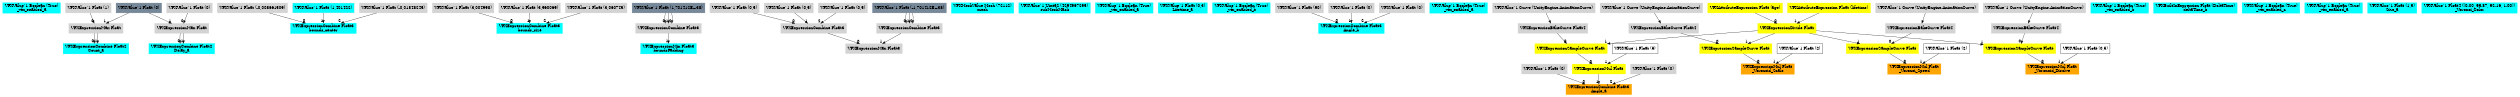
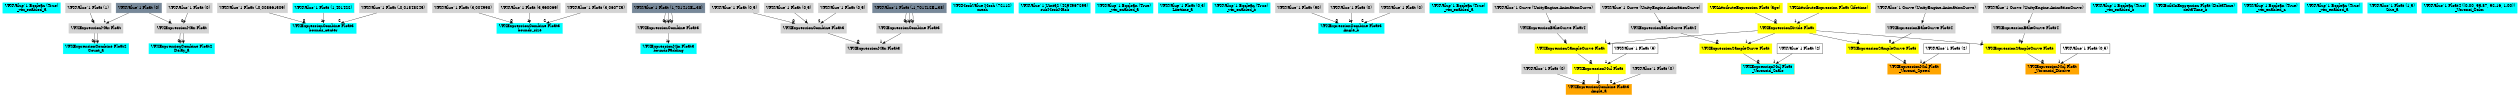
(1768, 69) -> (1768, 69)
